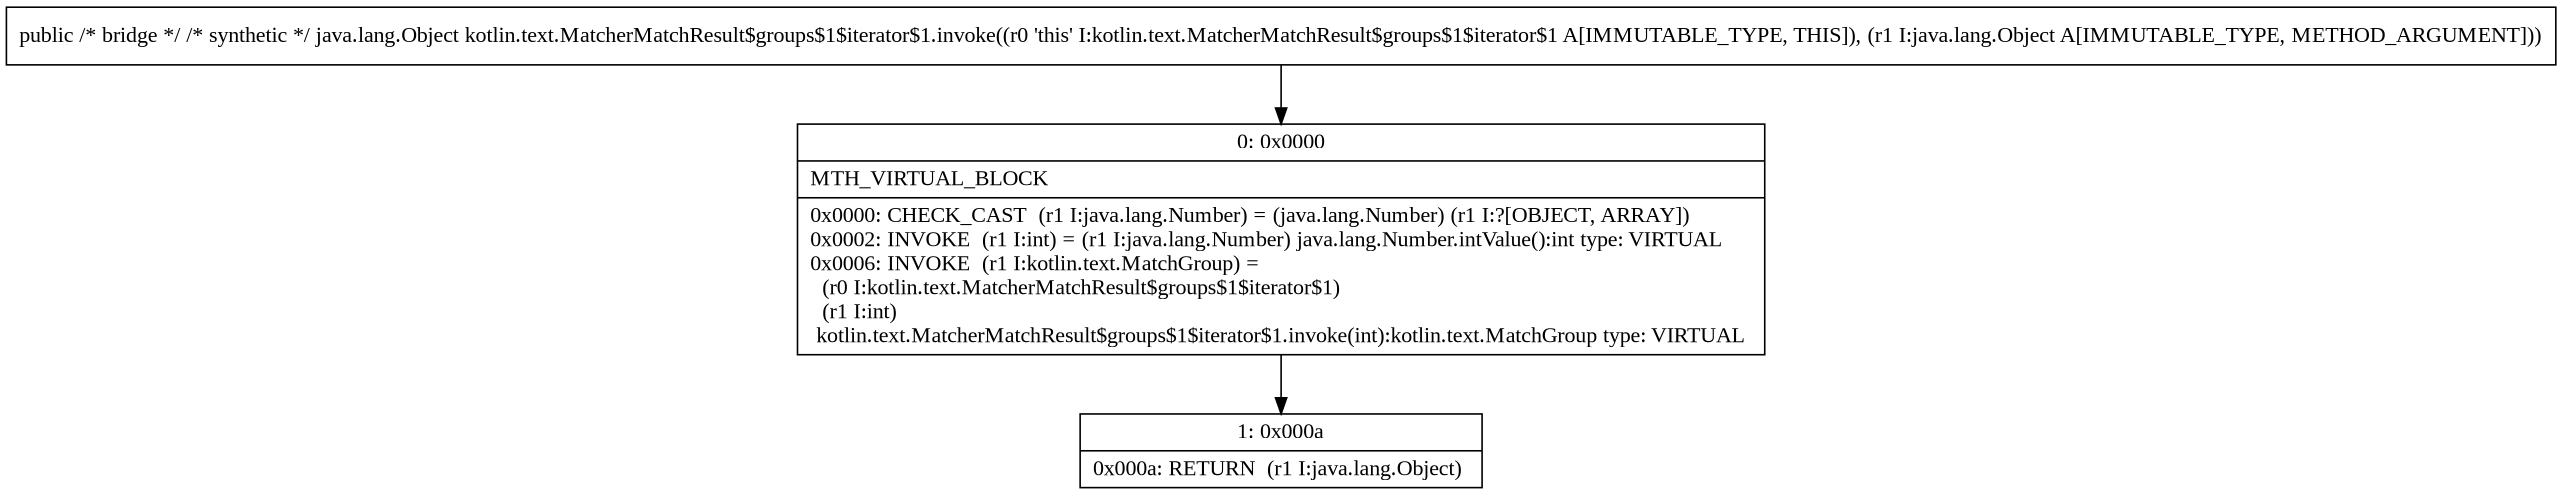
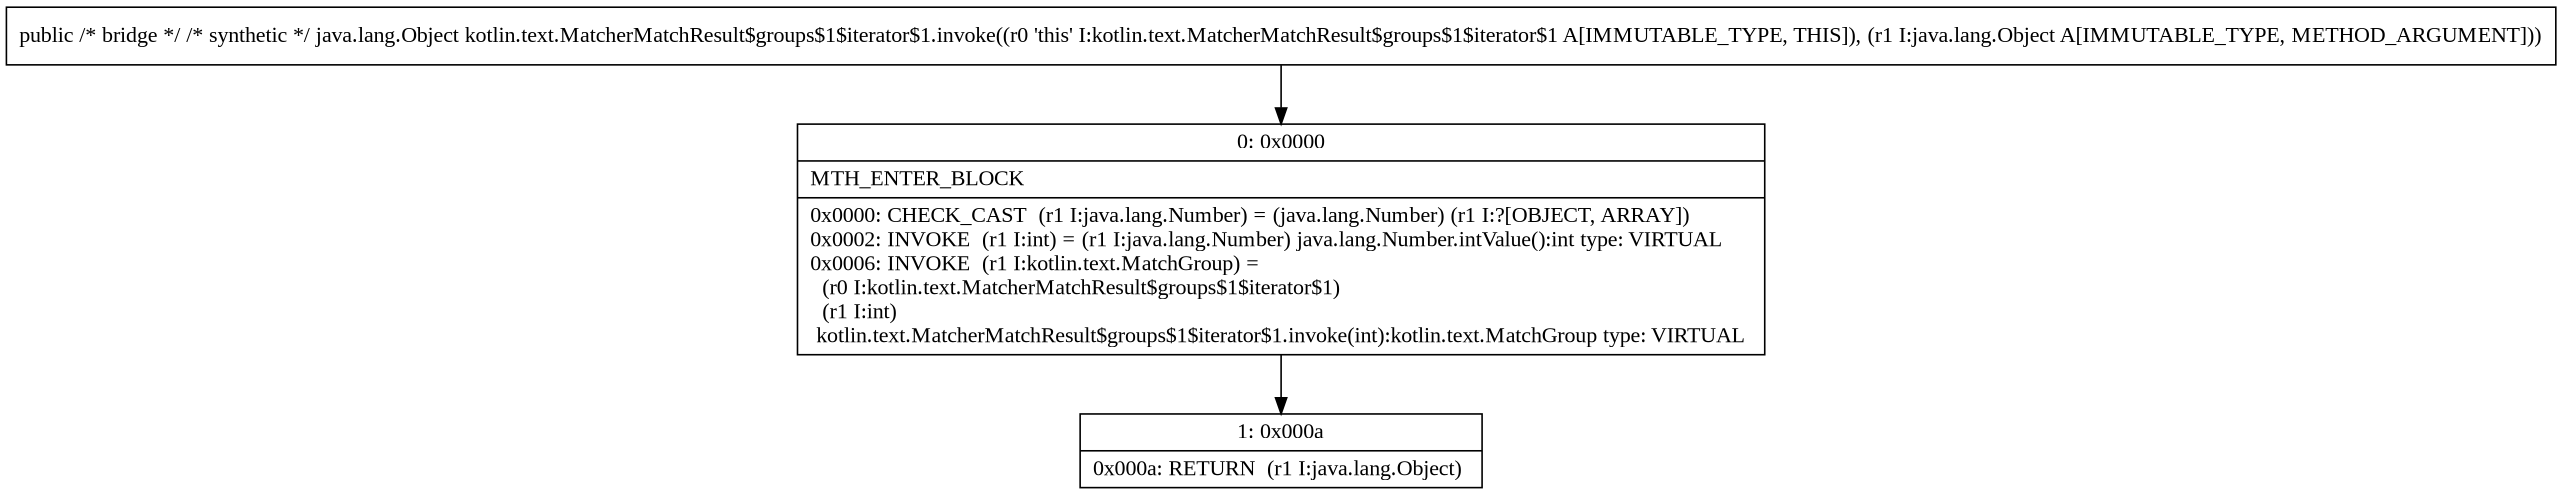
(930, 179) -> (918, 179)
